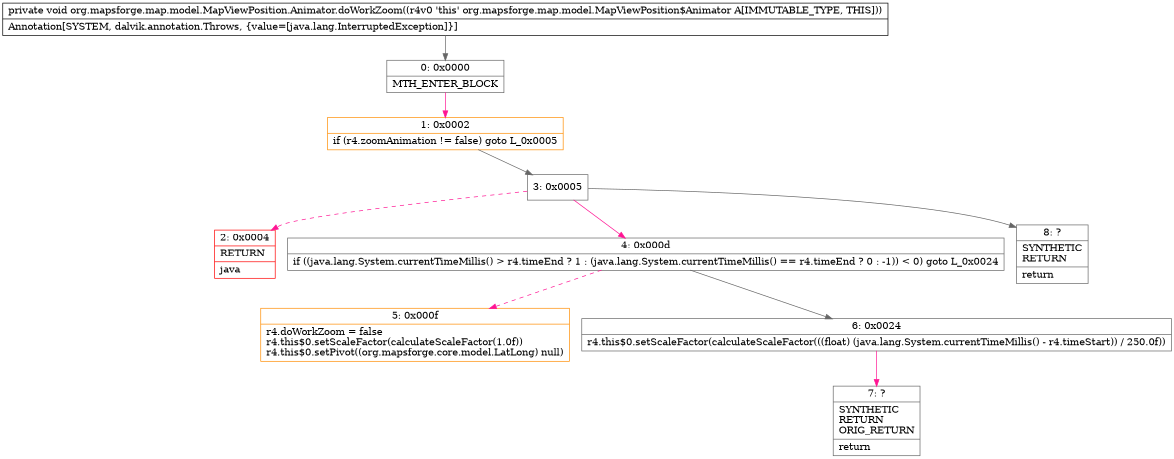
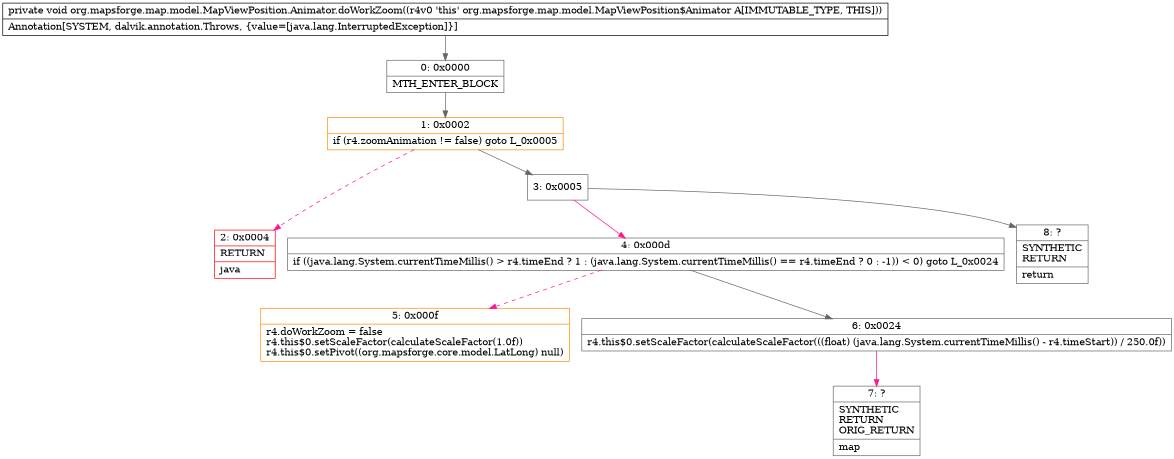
(445, 102) -> (445, 102)
(402, 205) -> (346, 186)
(855, 447) -> (849, 447)
